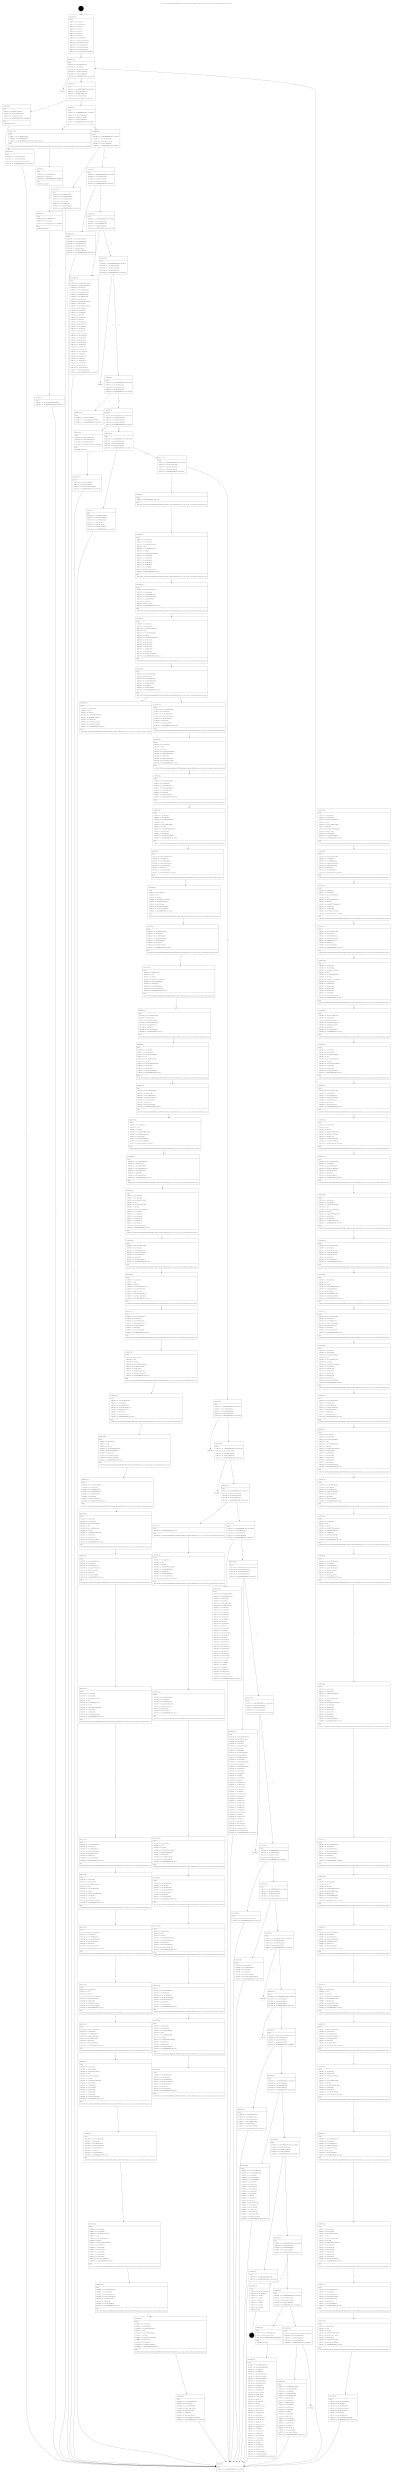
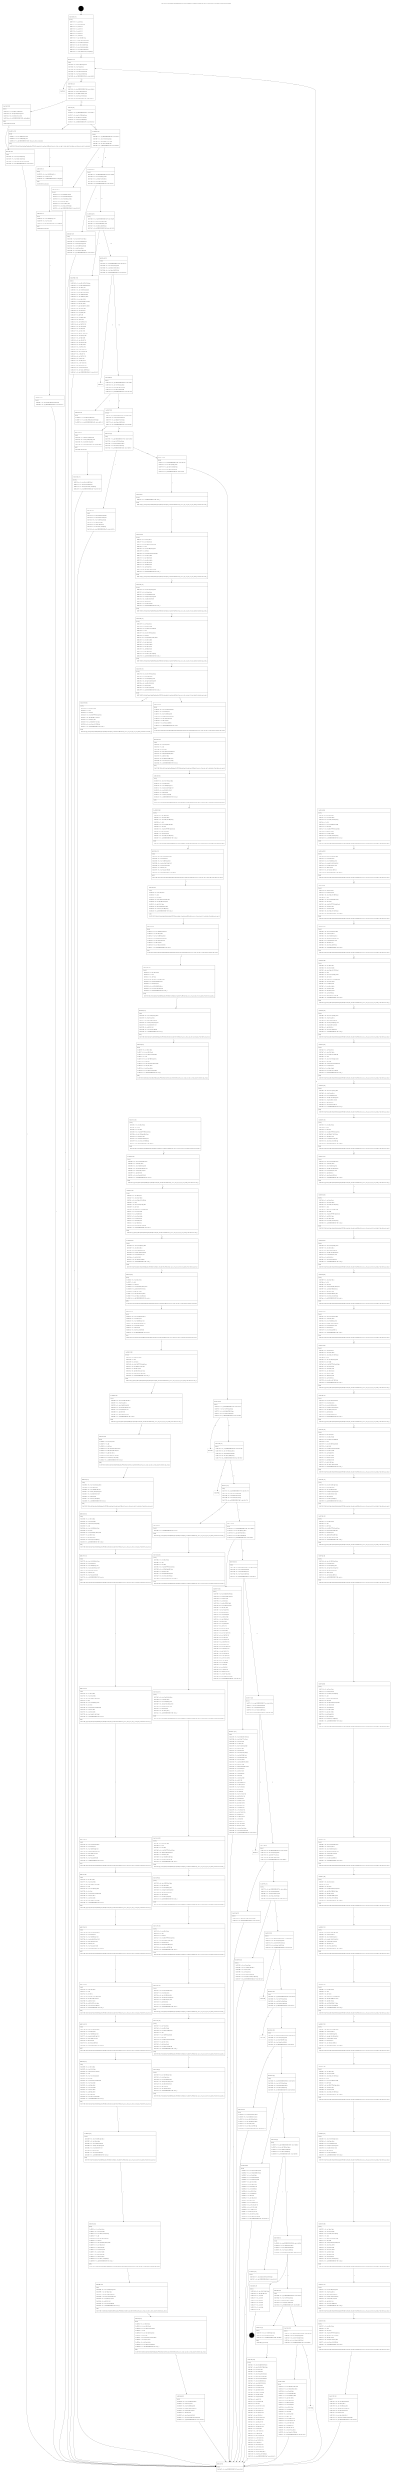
(172, 1099) -> none
